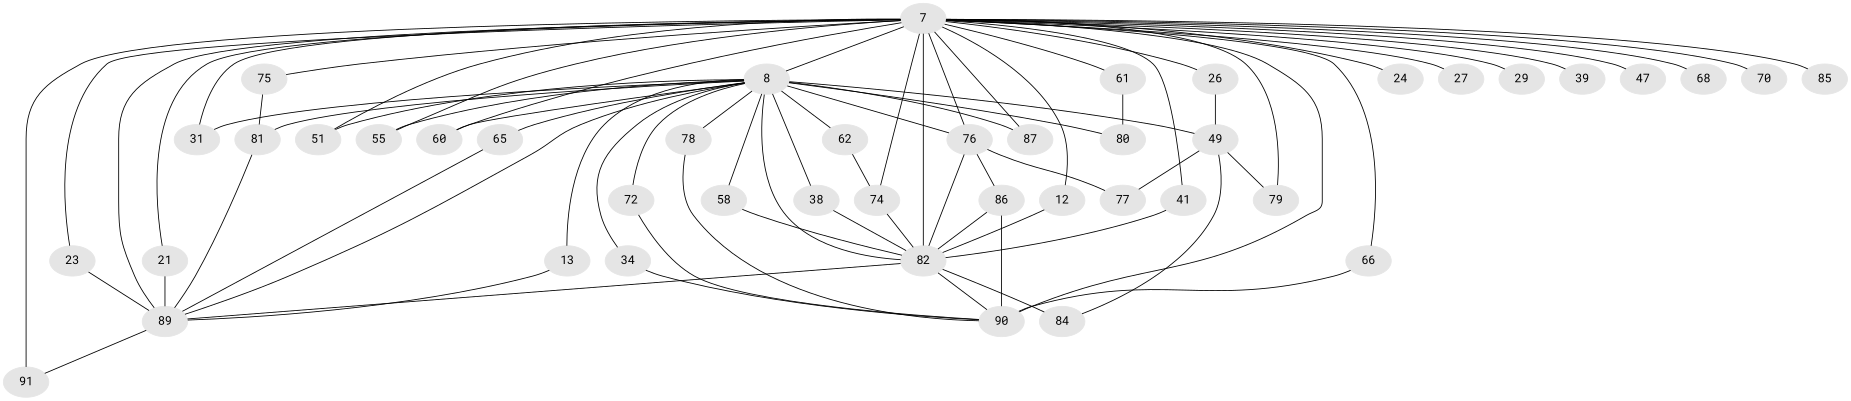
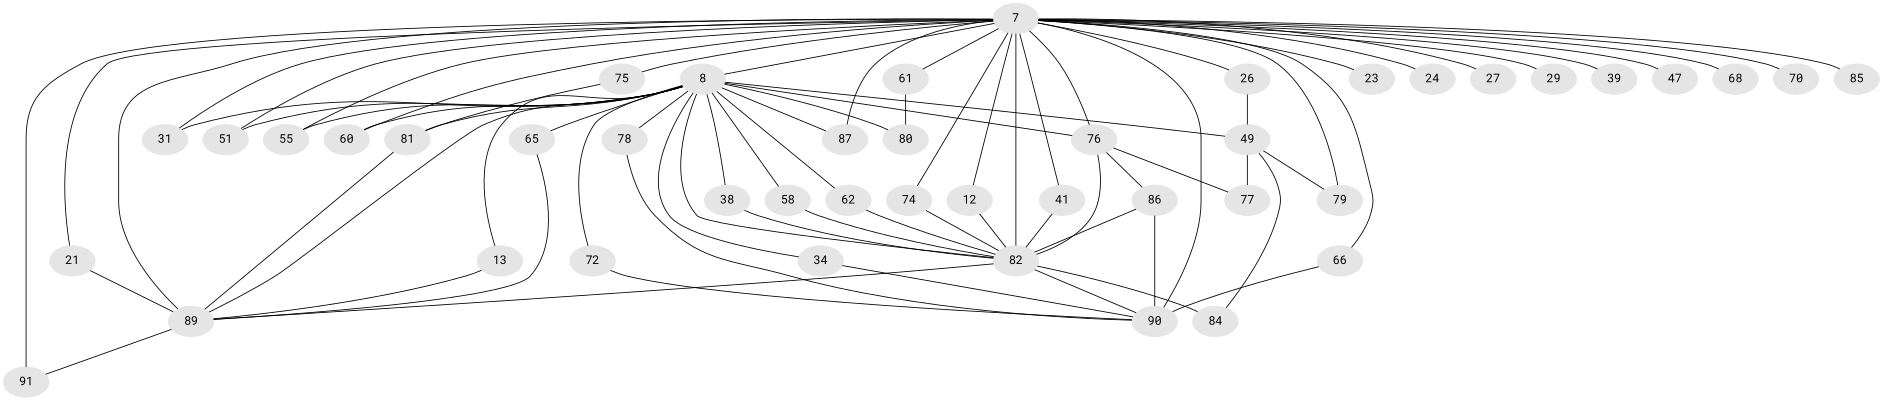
(861, 170) -> (930, 234)
(119, 291) -> none
